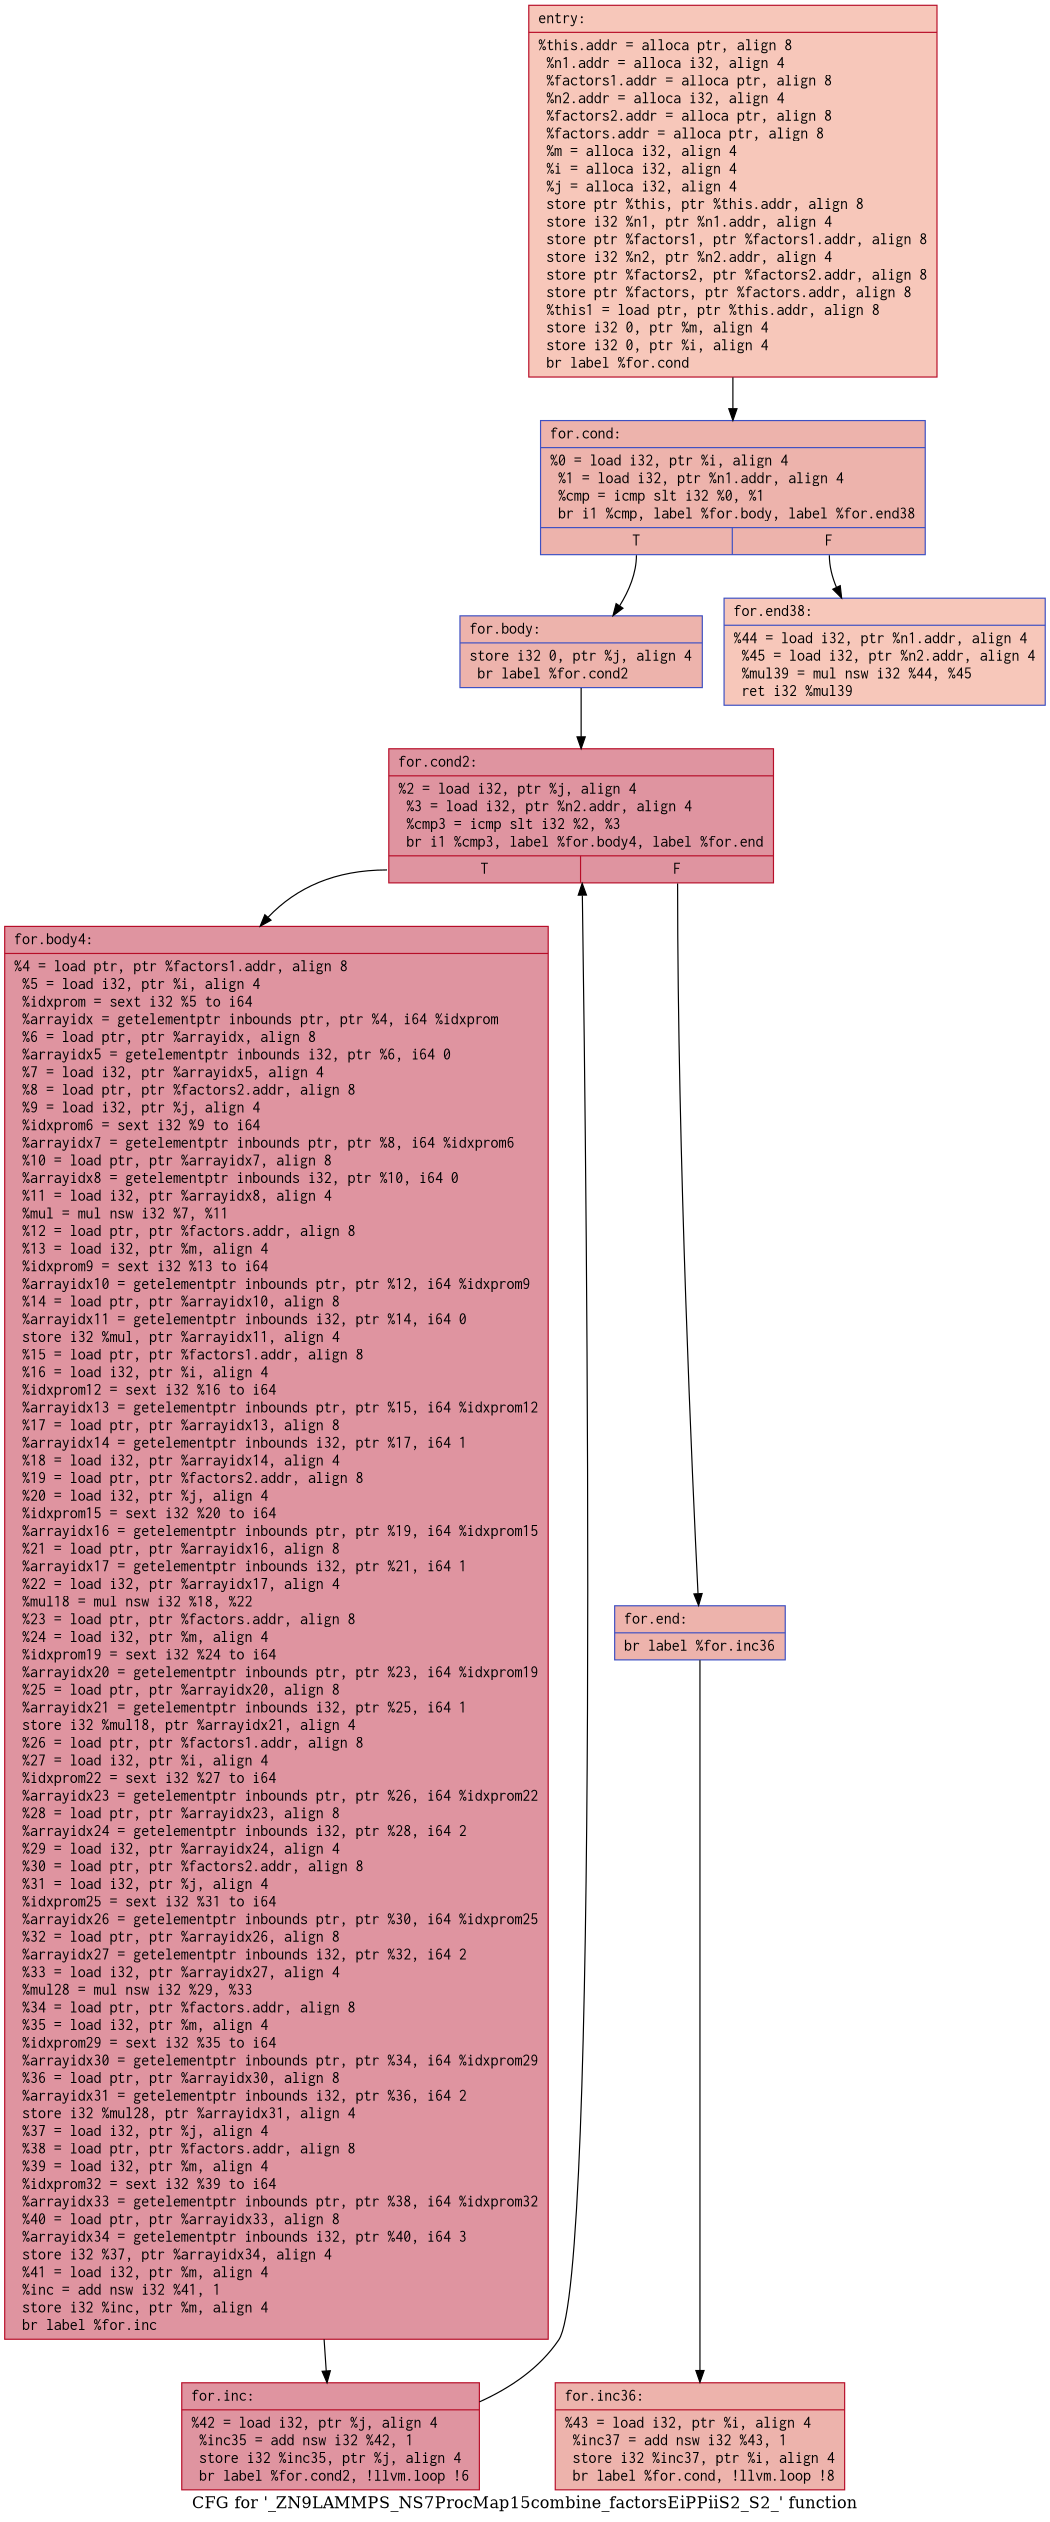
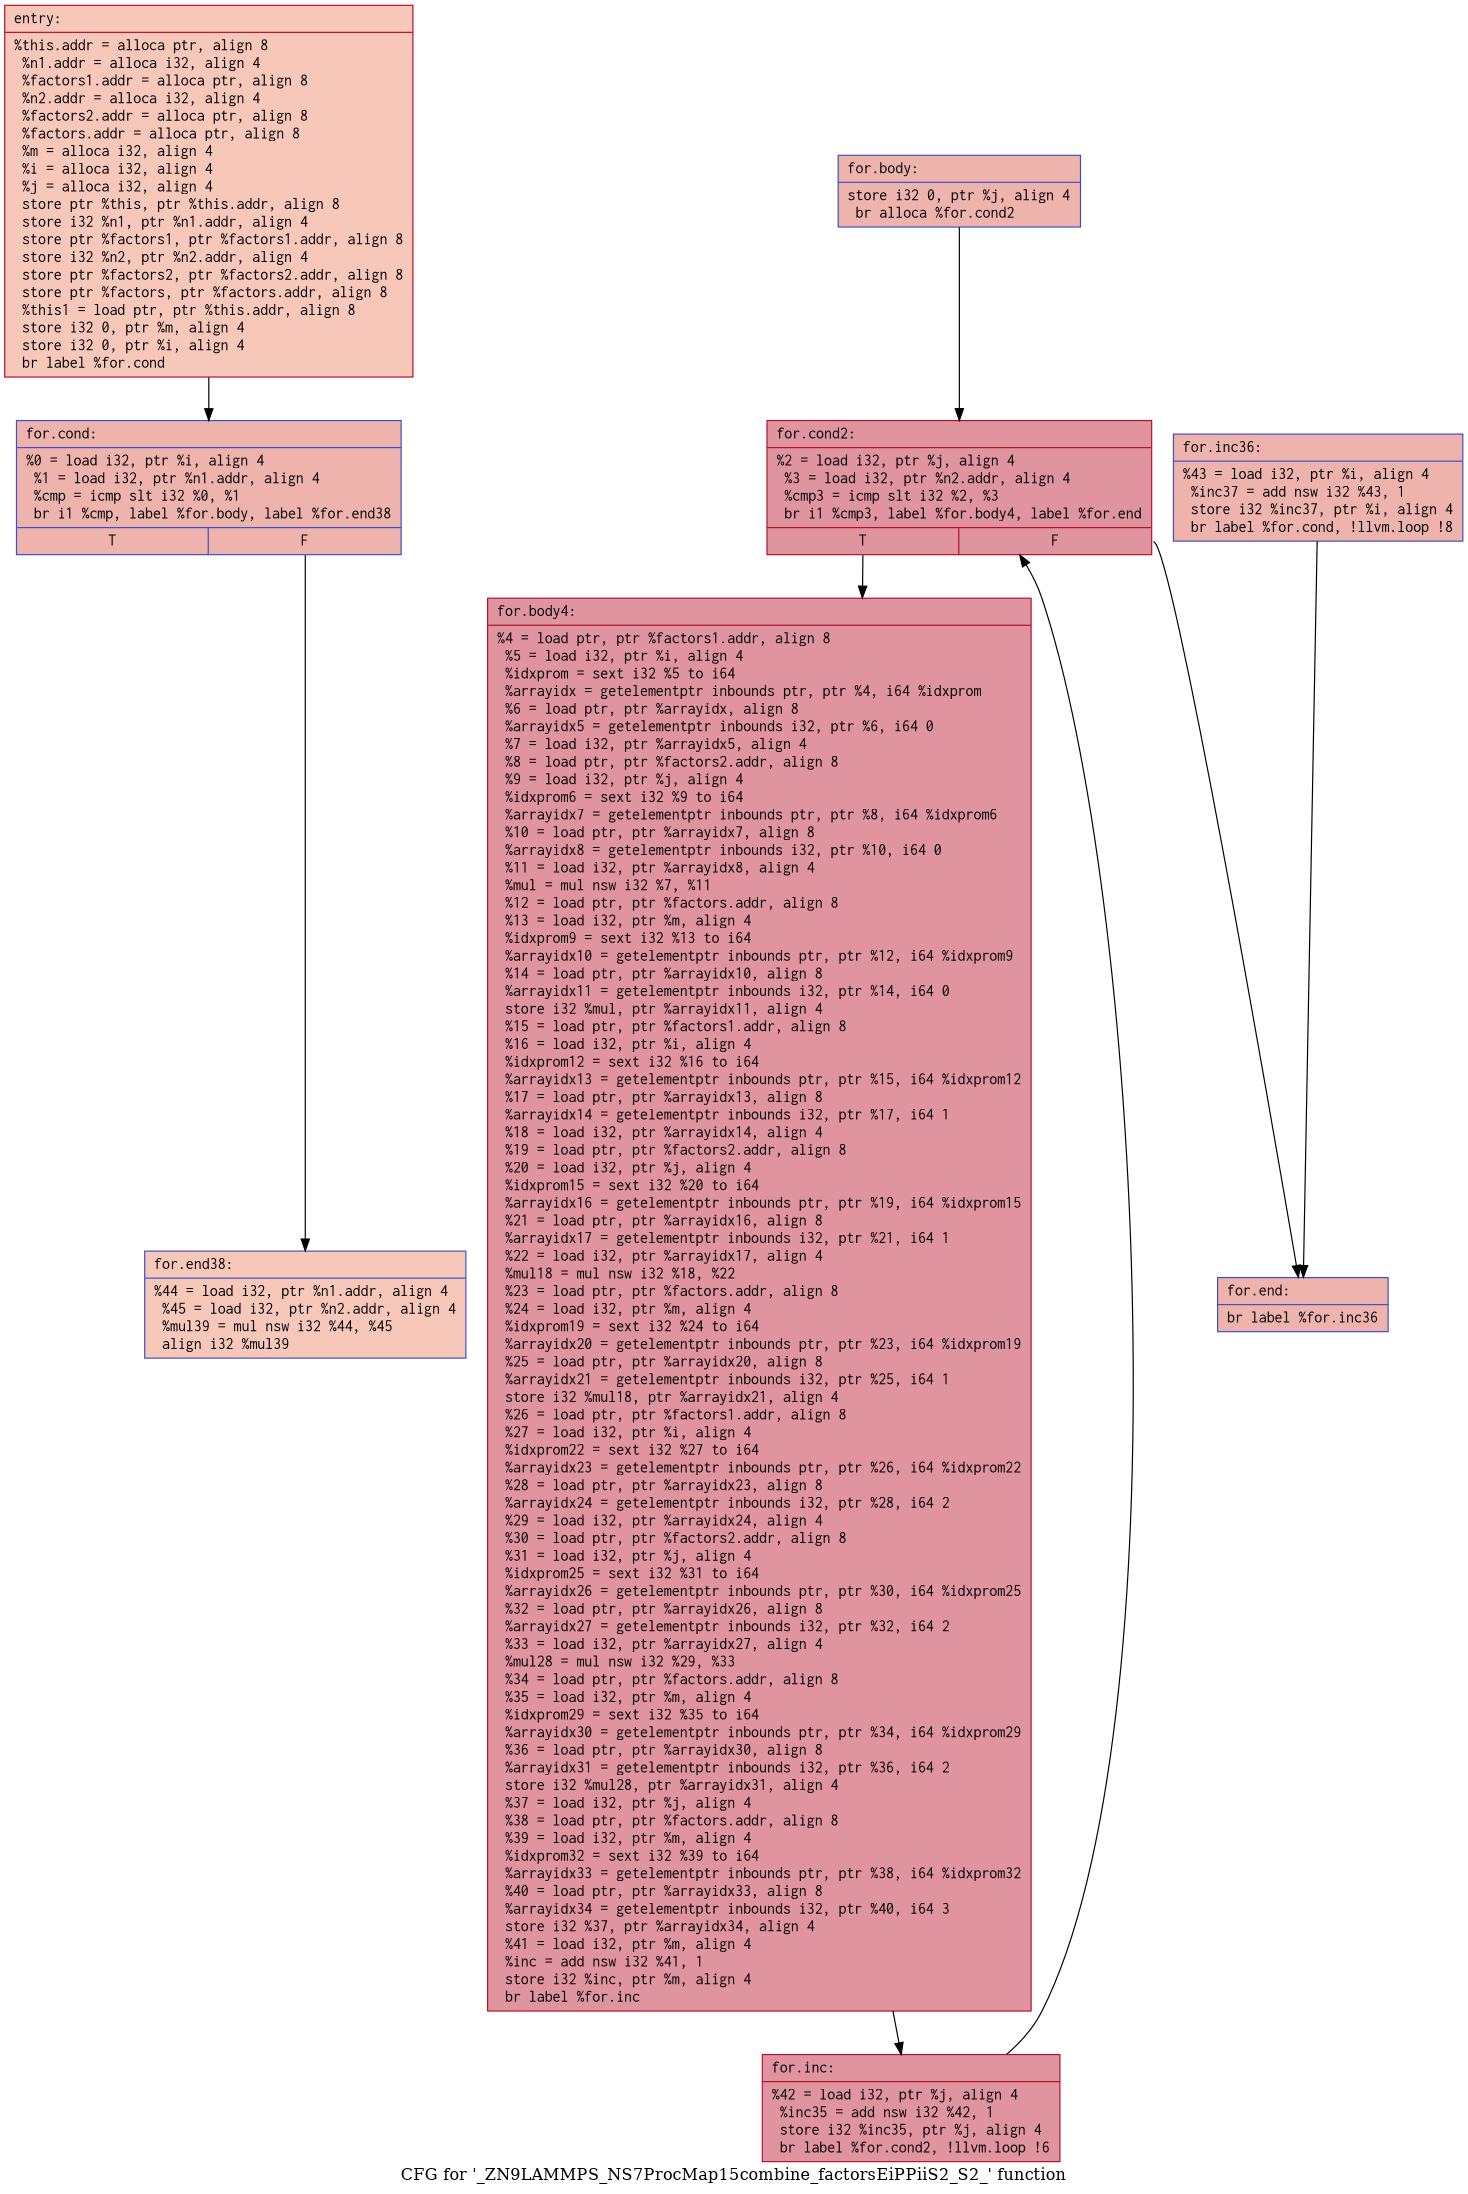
(632, 582) -> none
(549, 673) -> (931, 213)
(793, 691) -> (222, 1344)
(700, 2015) -> (1310, 903)
(700, 2436) -> (1318, 488)
